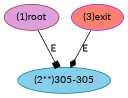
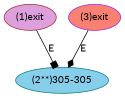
(32, 17) -> (30, 17)
